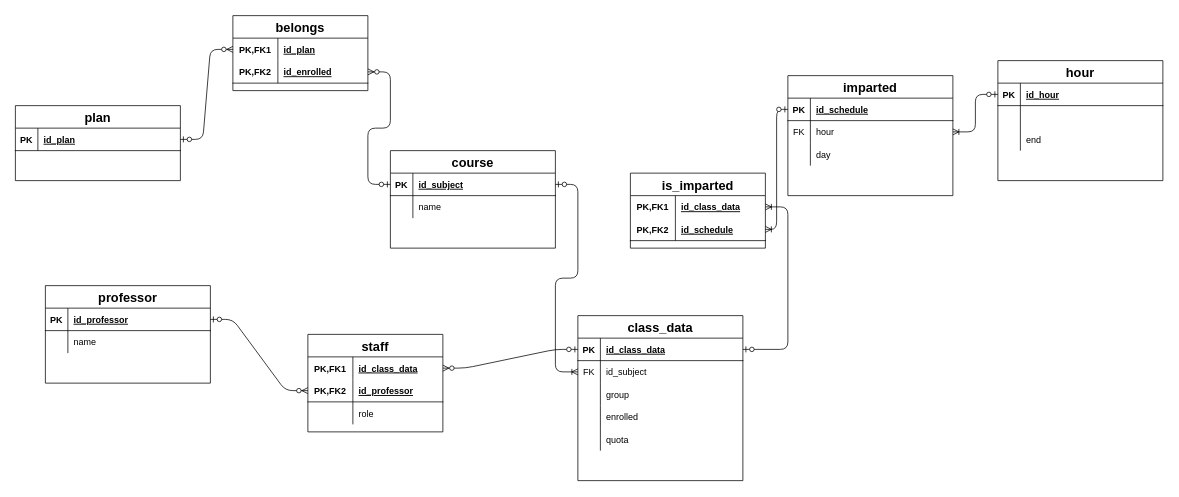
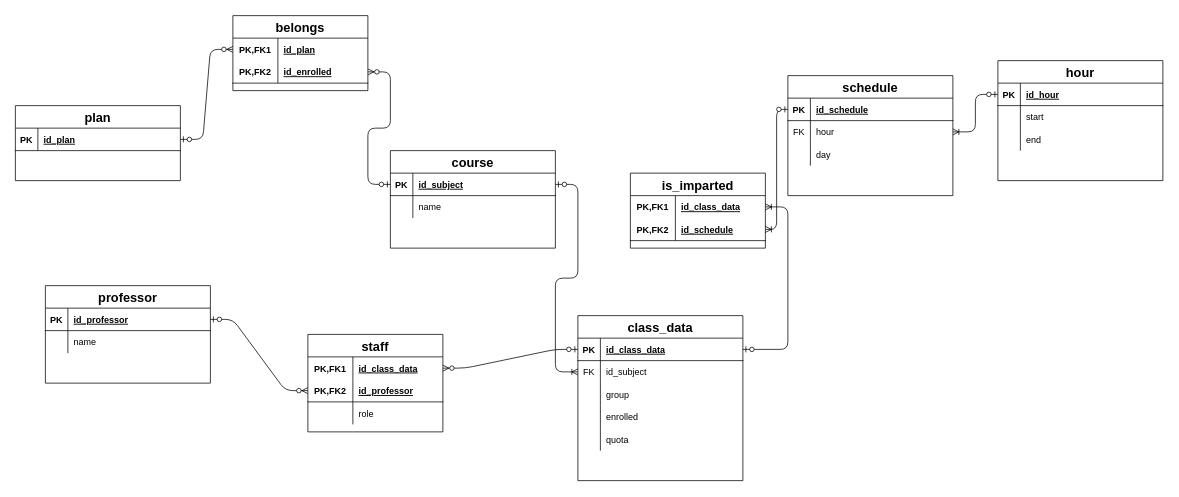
(870, 88) -> (870, 88)
none -> (1092, 117)
